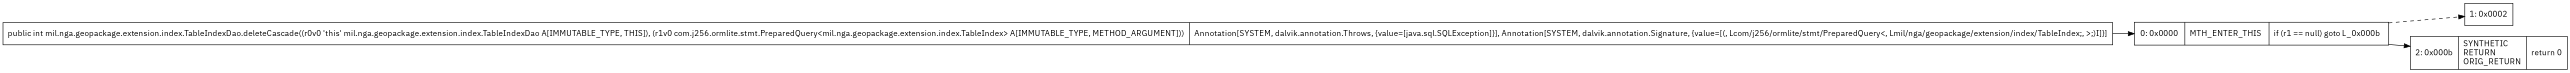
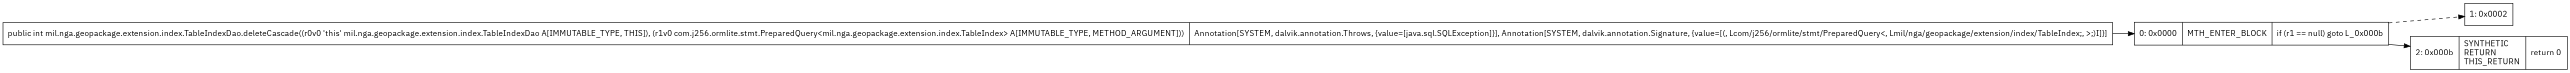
(2226, 33) -> (2227, 33)
(2492, 62) -> (2492, 62)
